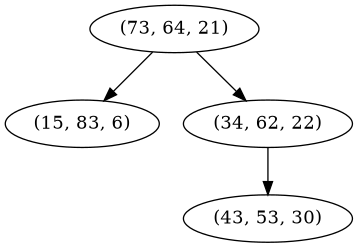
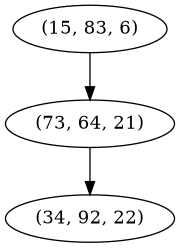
(133, 72) -> (90, 70)
(268, 124) -> (90, 219)
(268, 219) -> none
